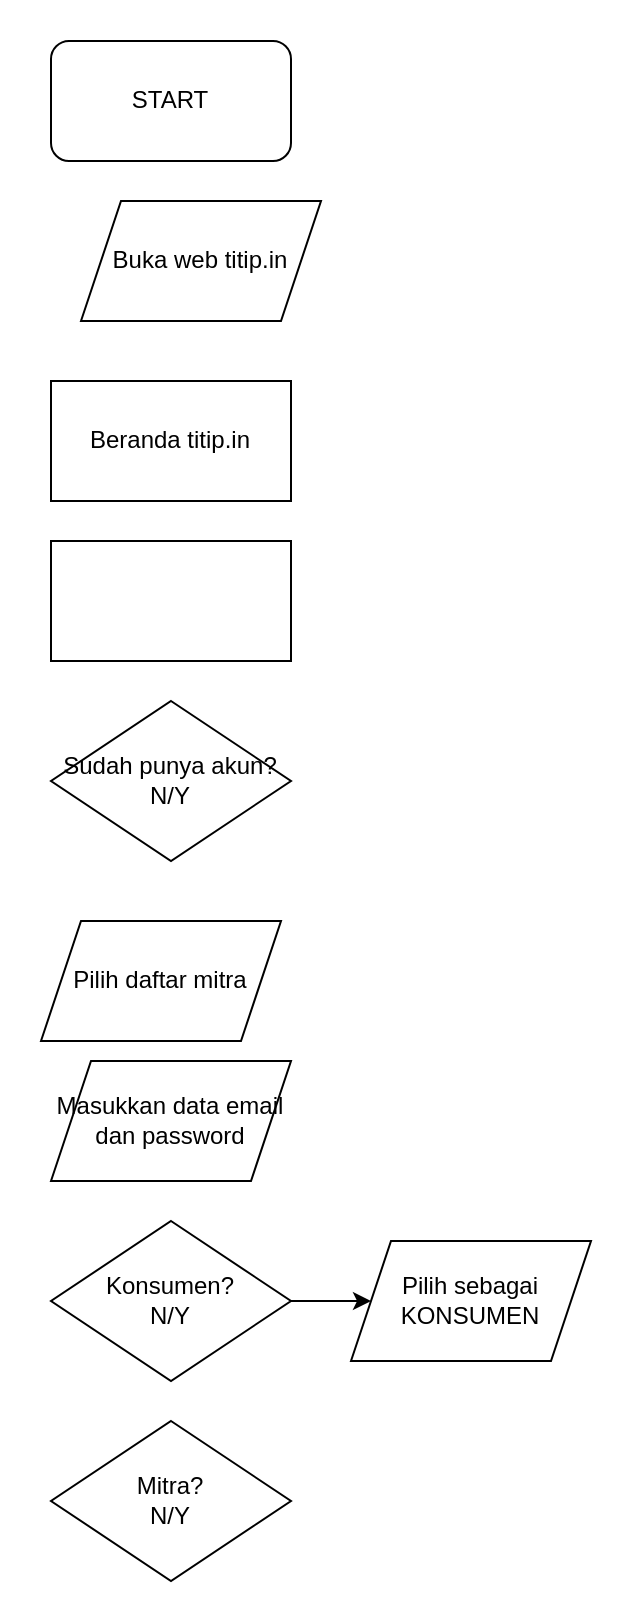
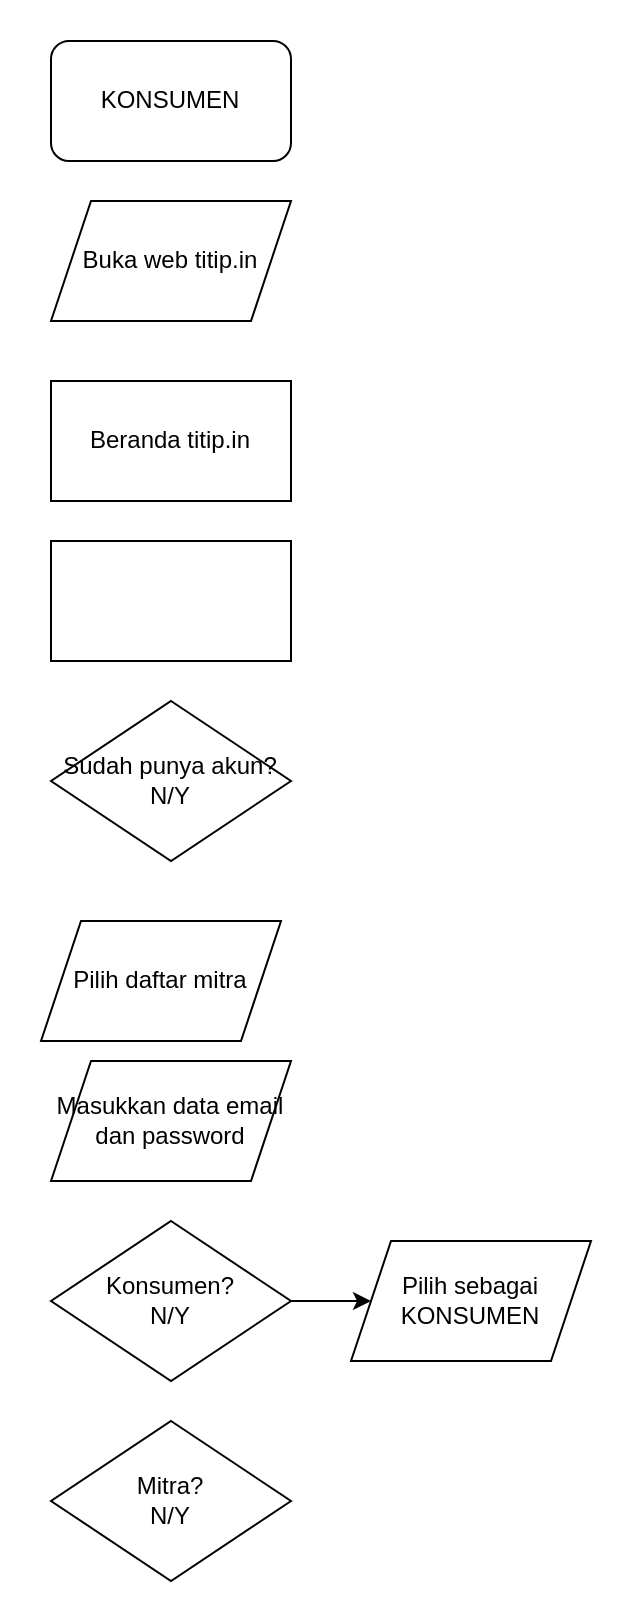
(171, 101) -> (171, 101)
(201, 261) -> (171, 261)
